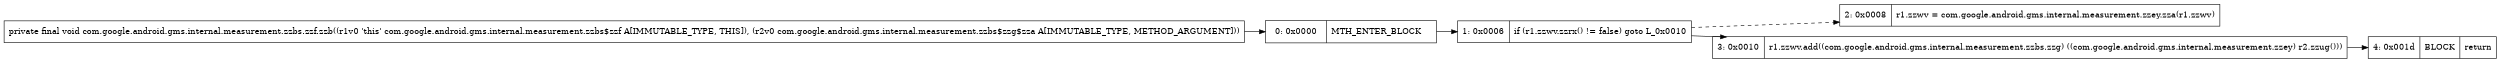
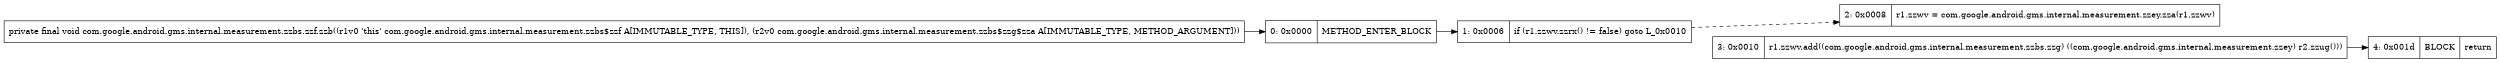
(1377, 31) -> (1377, 31)
(1706, 36) -> none
